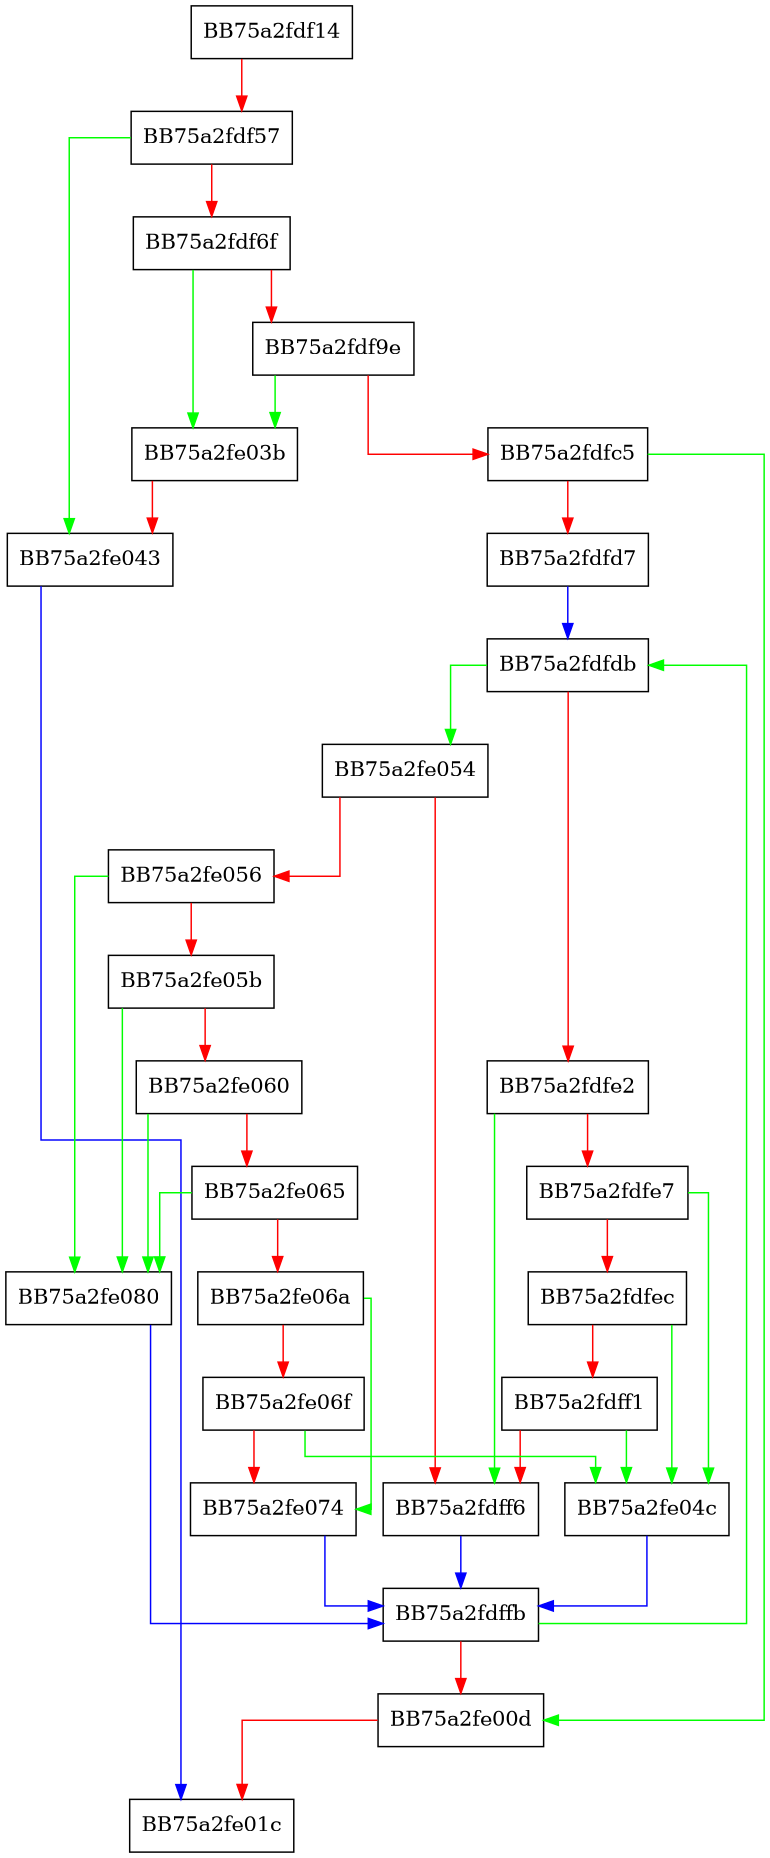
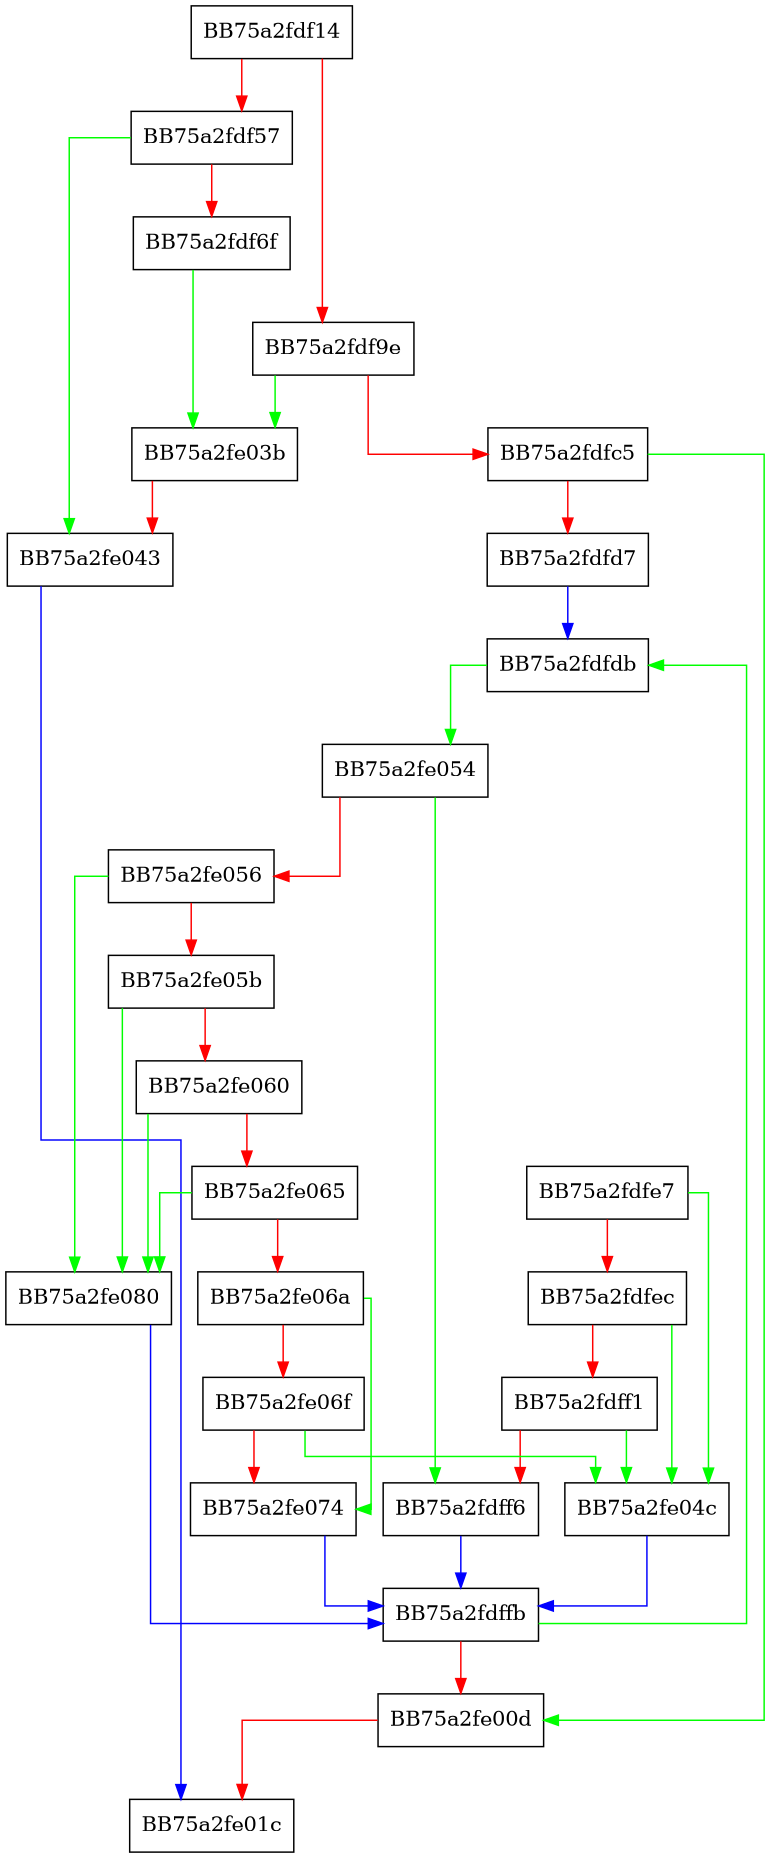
(271, 289) -> (322, 183)
(568, 1087) -> none
(435, 1133) -> (435, 1133)
